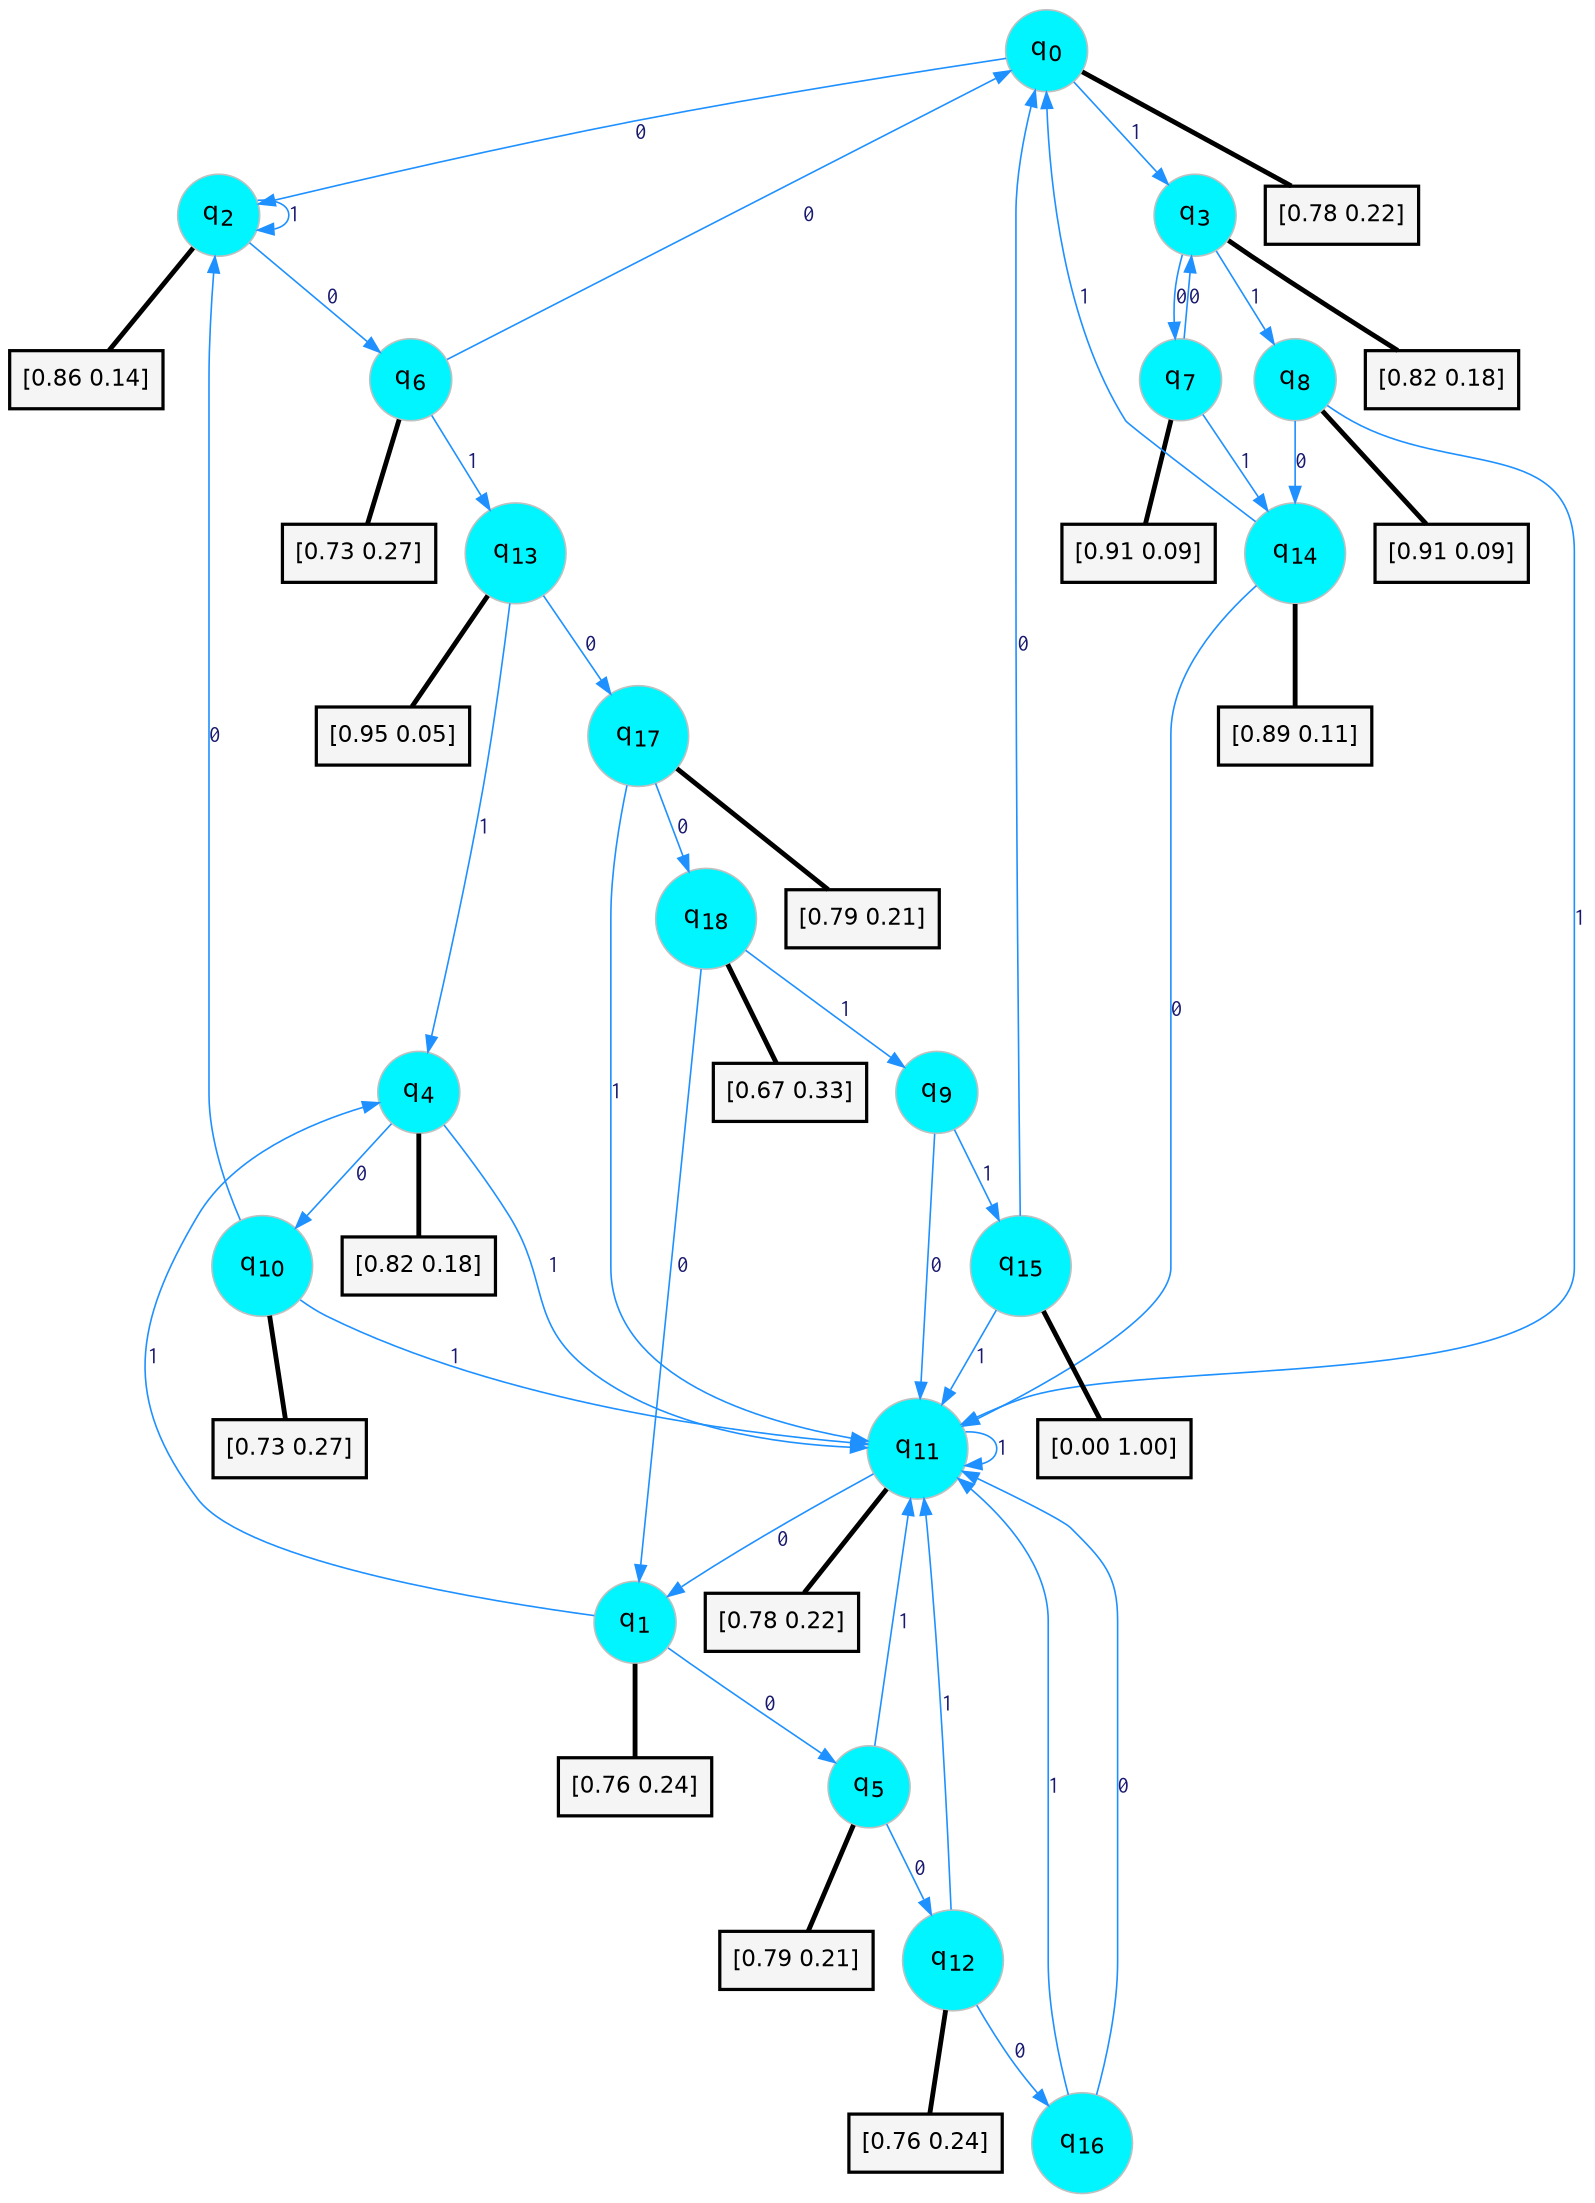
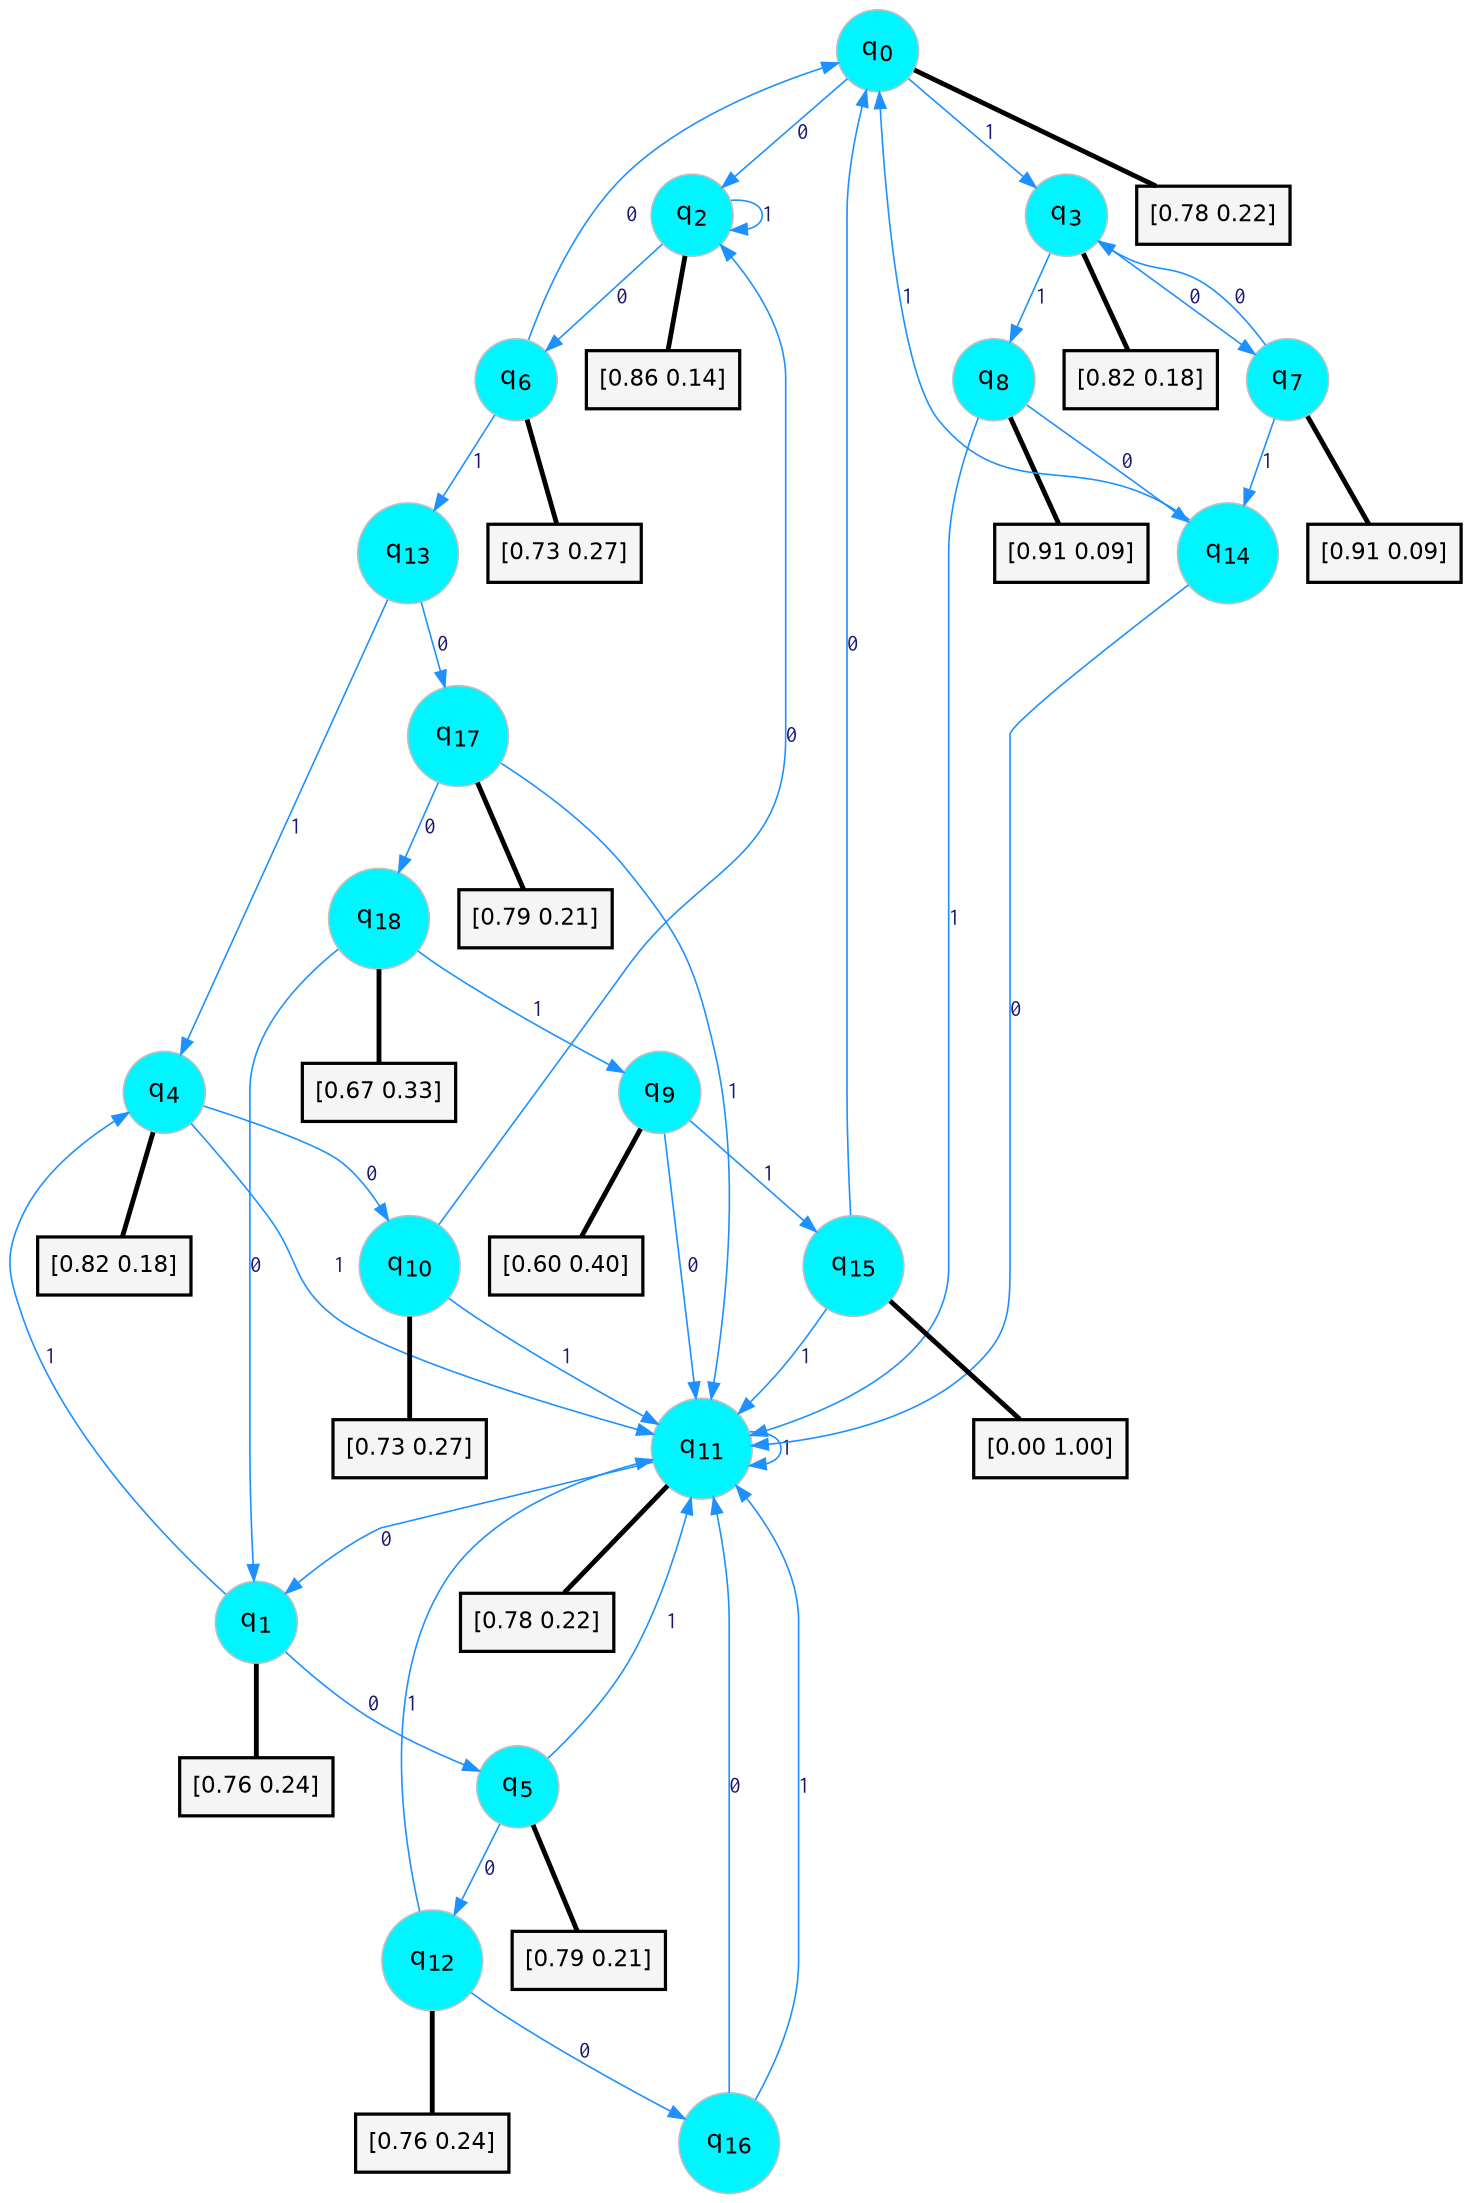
(393, 736) -> none
(1295, 736) -> none
none -> (566, 1266)
